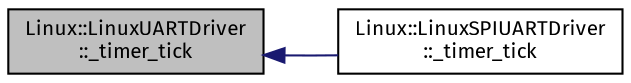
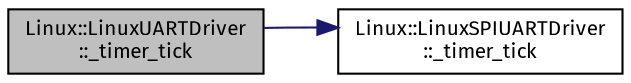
(312, 56) -> (290, 28)
